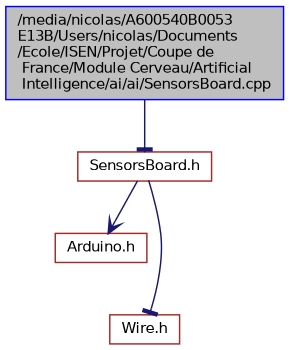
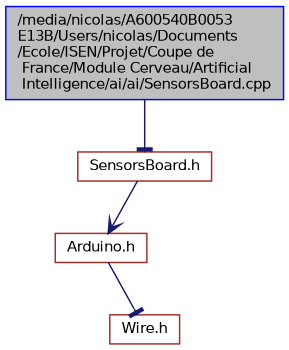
(161, 244) -> (121, 285)
